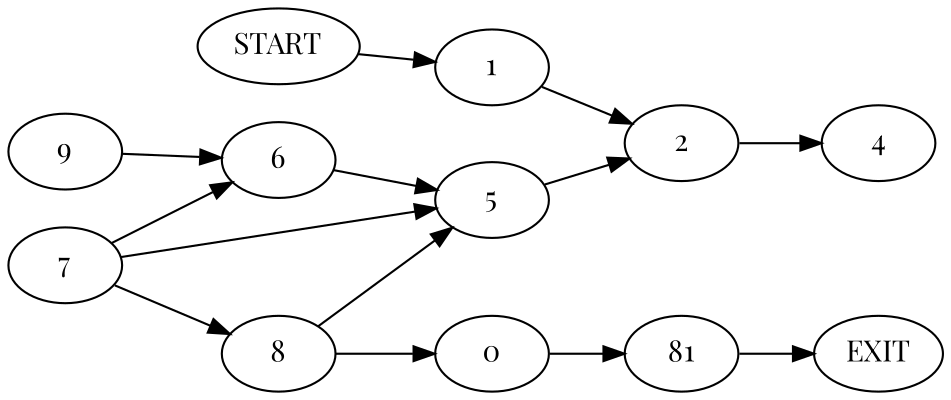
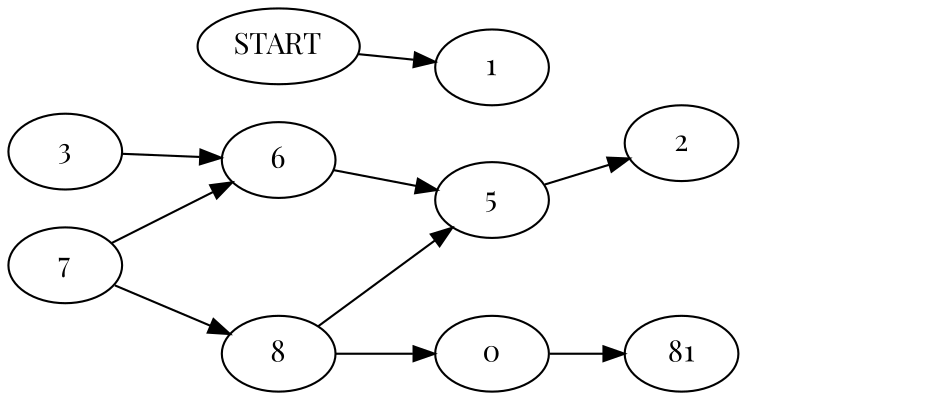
(577, 101) -> none
(879, 143) -> none
(65, 152) -> (65, 152)
(268, 234) -> none
(879, 354) -> none
